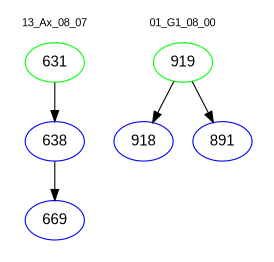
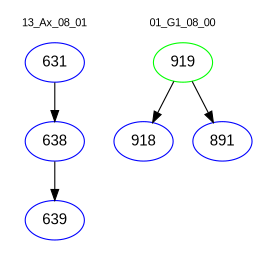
(55, 24) -> (55, 24)
(55, 62) -> (55, 62)
(55, 220) -> (55, 220)
